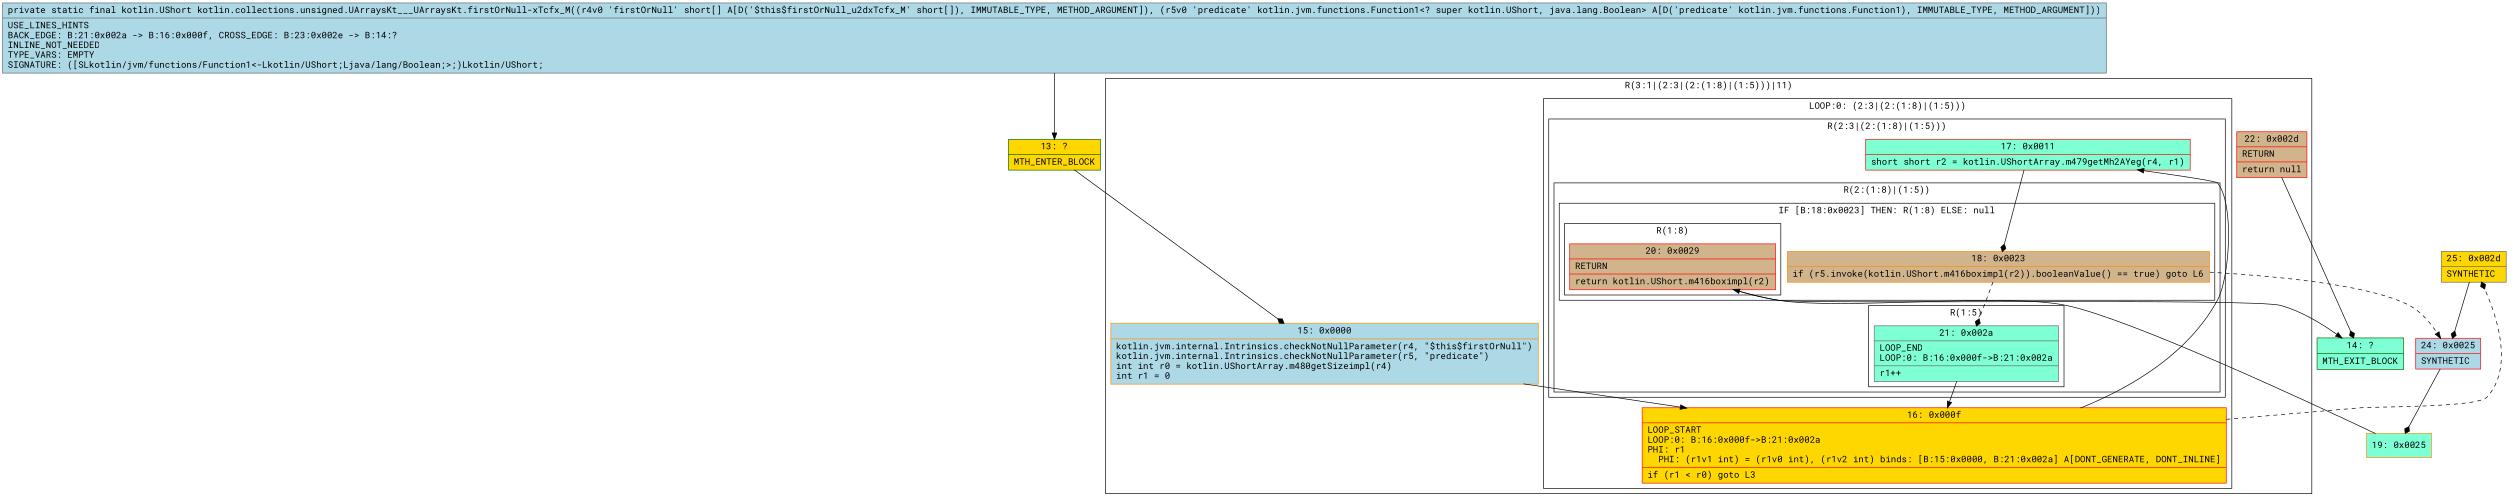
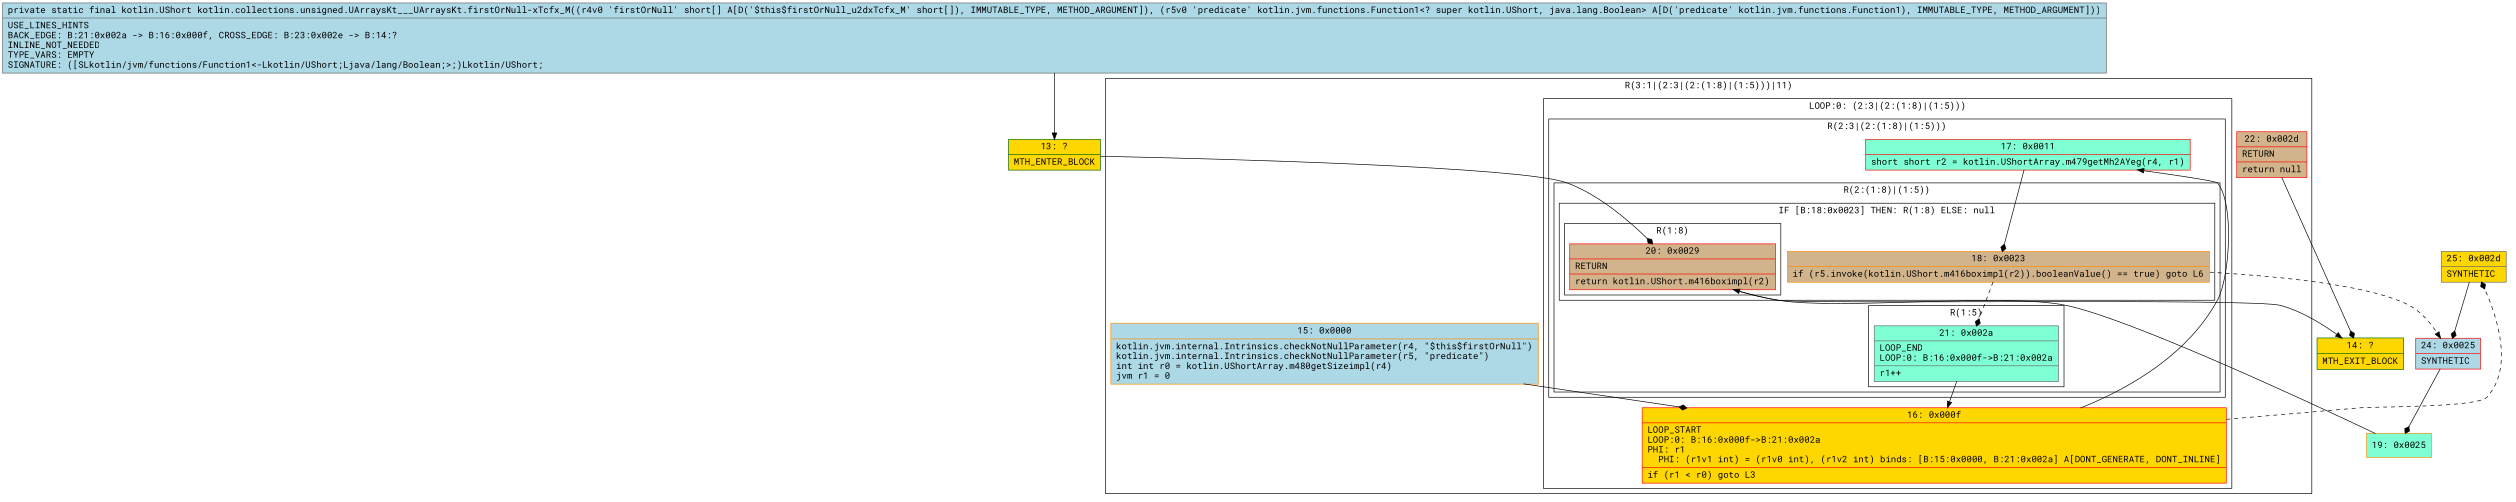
(1176, 244) -> (1383, 166)
(2360, 354) -> (2360, 354)
(1143, 376) -> (1143, 376)
(1641, 401) -> (1641, 401)
